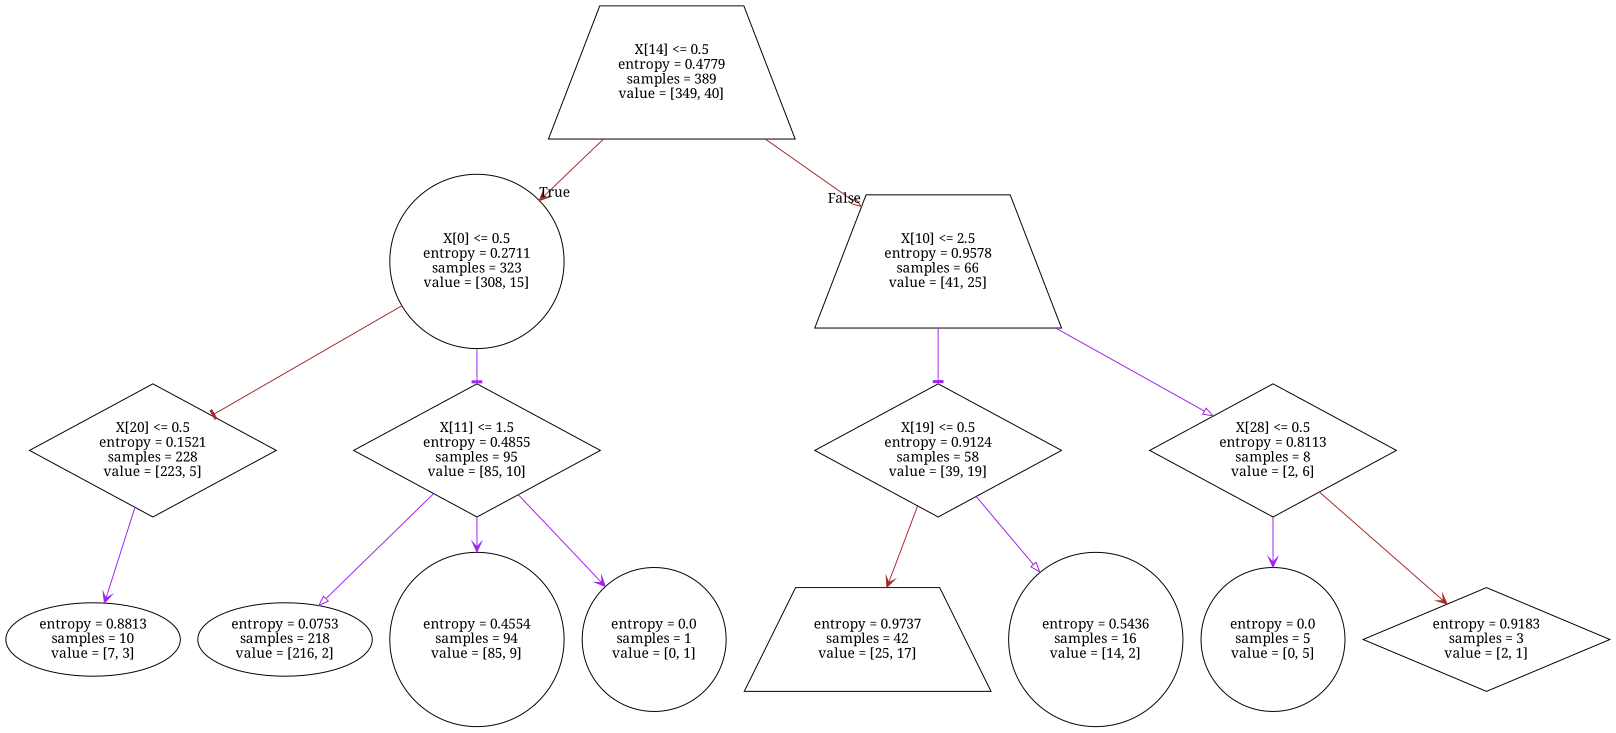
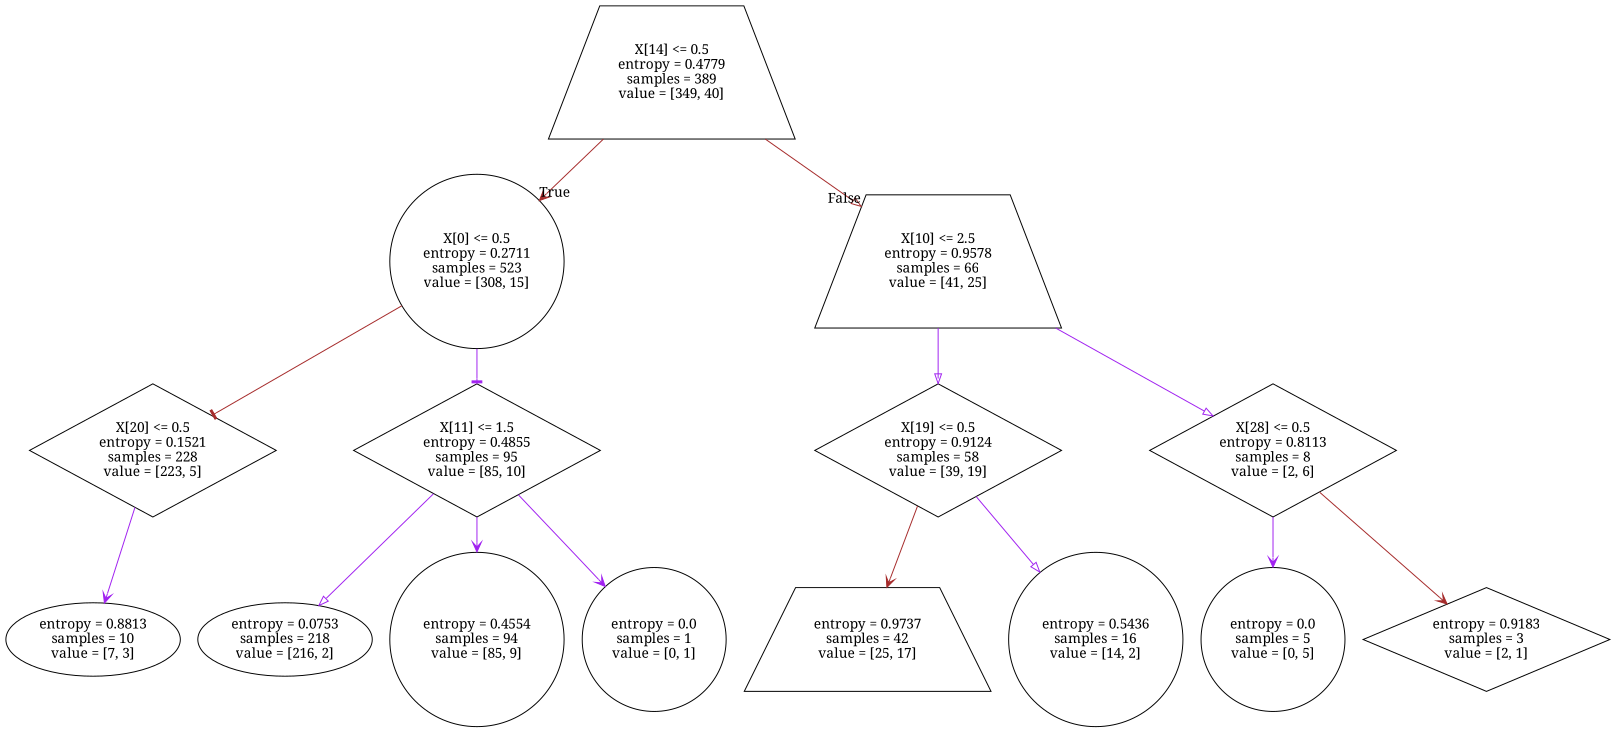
(477, 261) -> (477, 261)
(938, 353) -> (938, 353)
